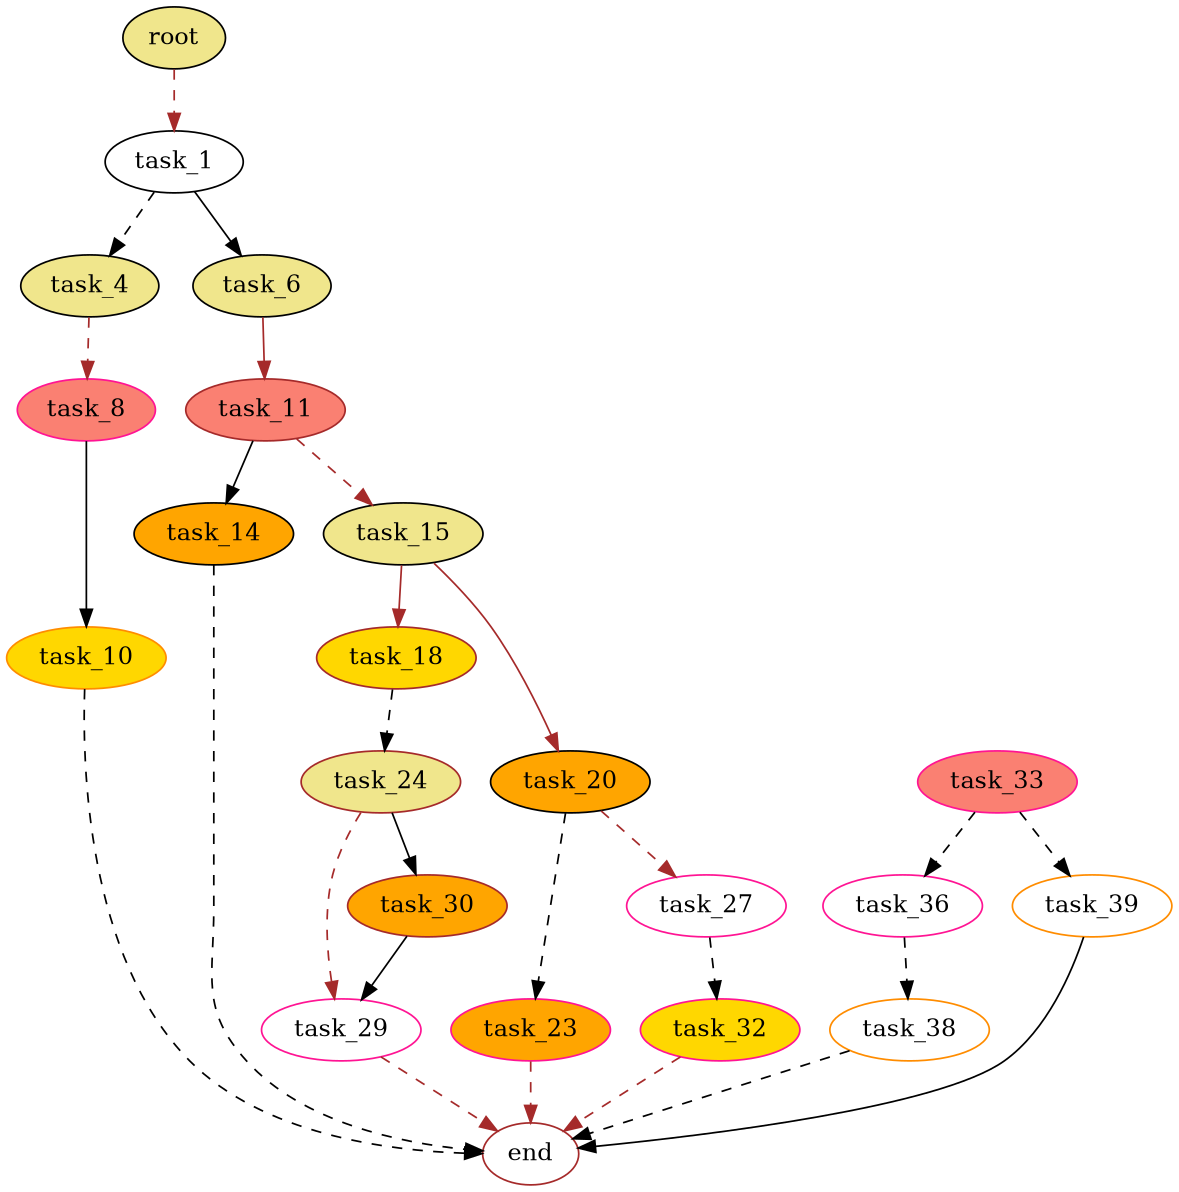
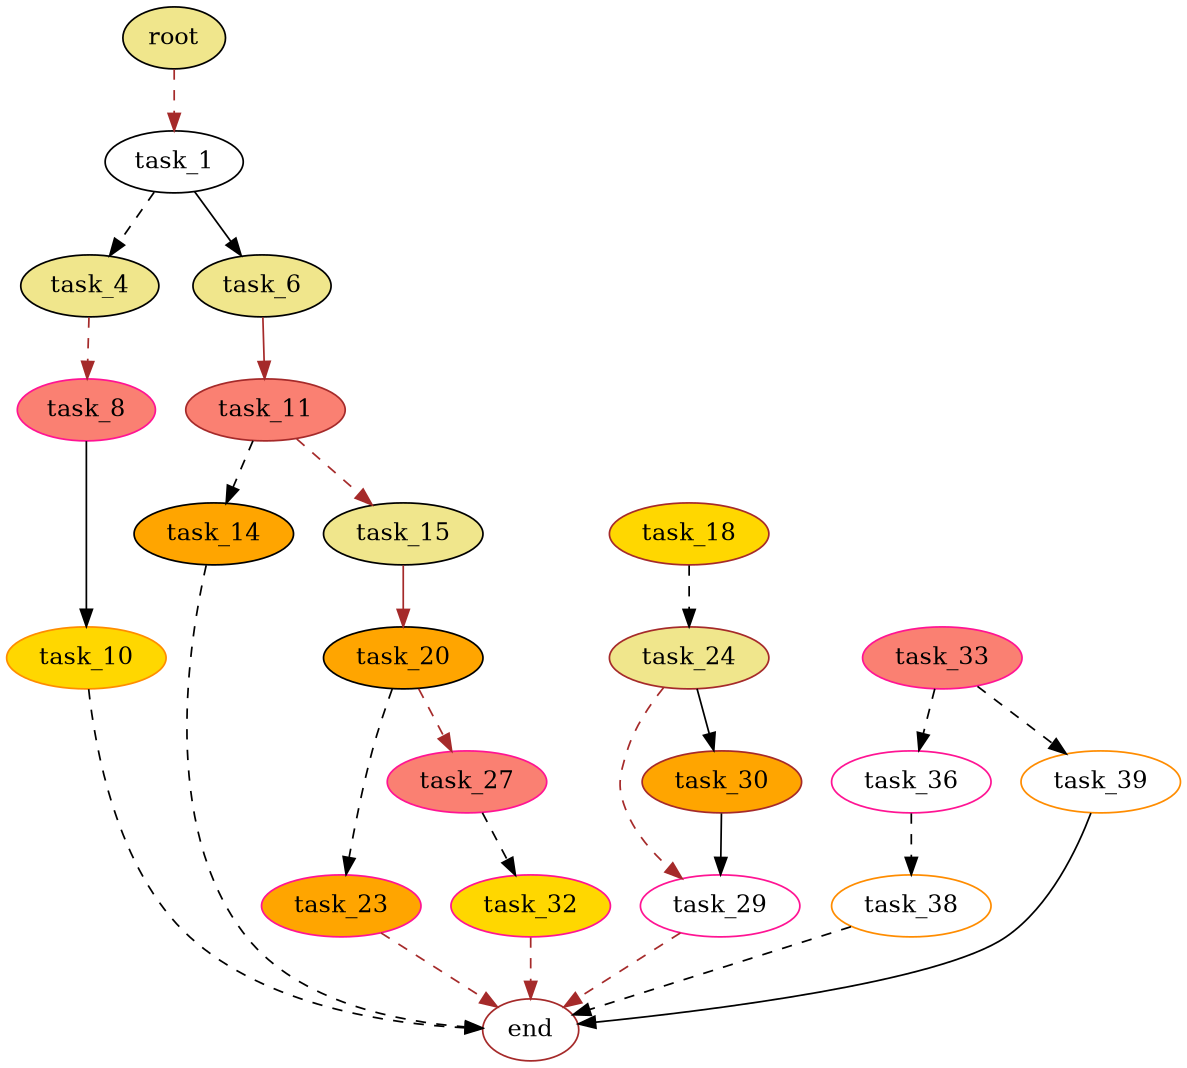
(243, 464) -> (243, 464)
(400, 587) -> none
(706, 906) -> (467, 782)
